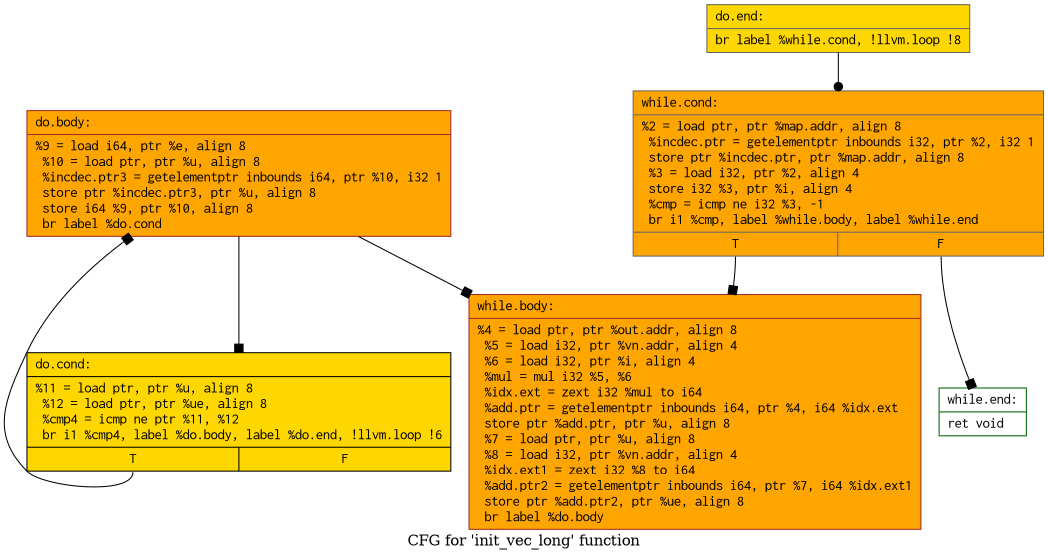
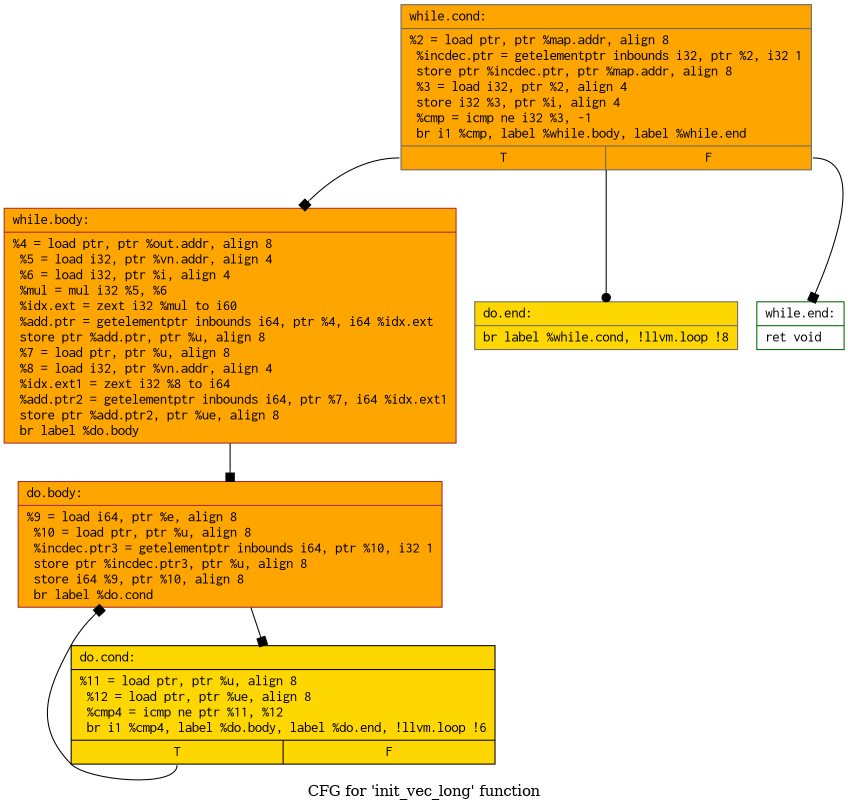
(838, 67) -> (606, 232)
(410, 263) -> (230, 457)
(590, 392) -> (125, 306)
